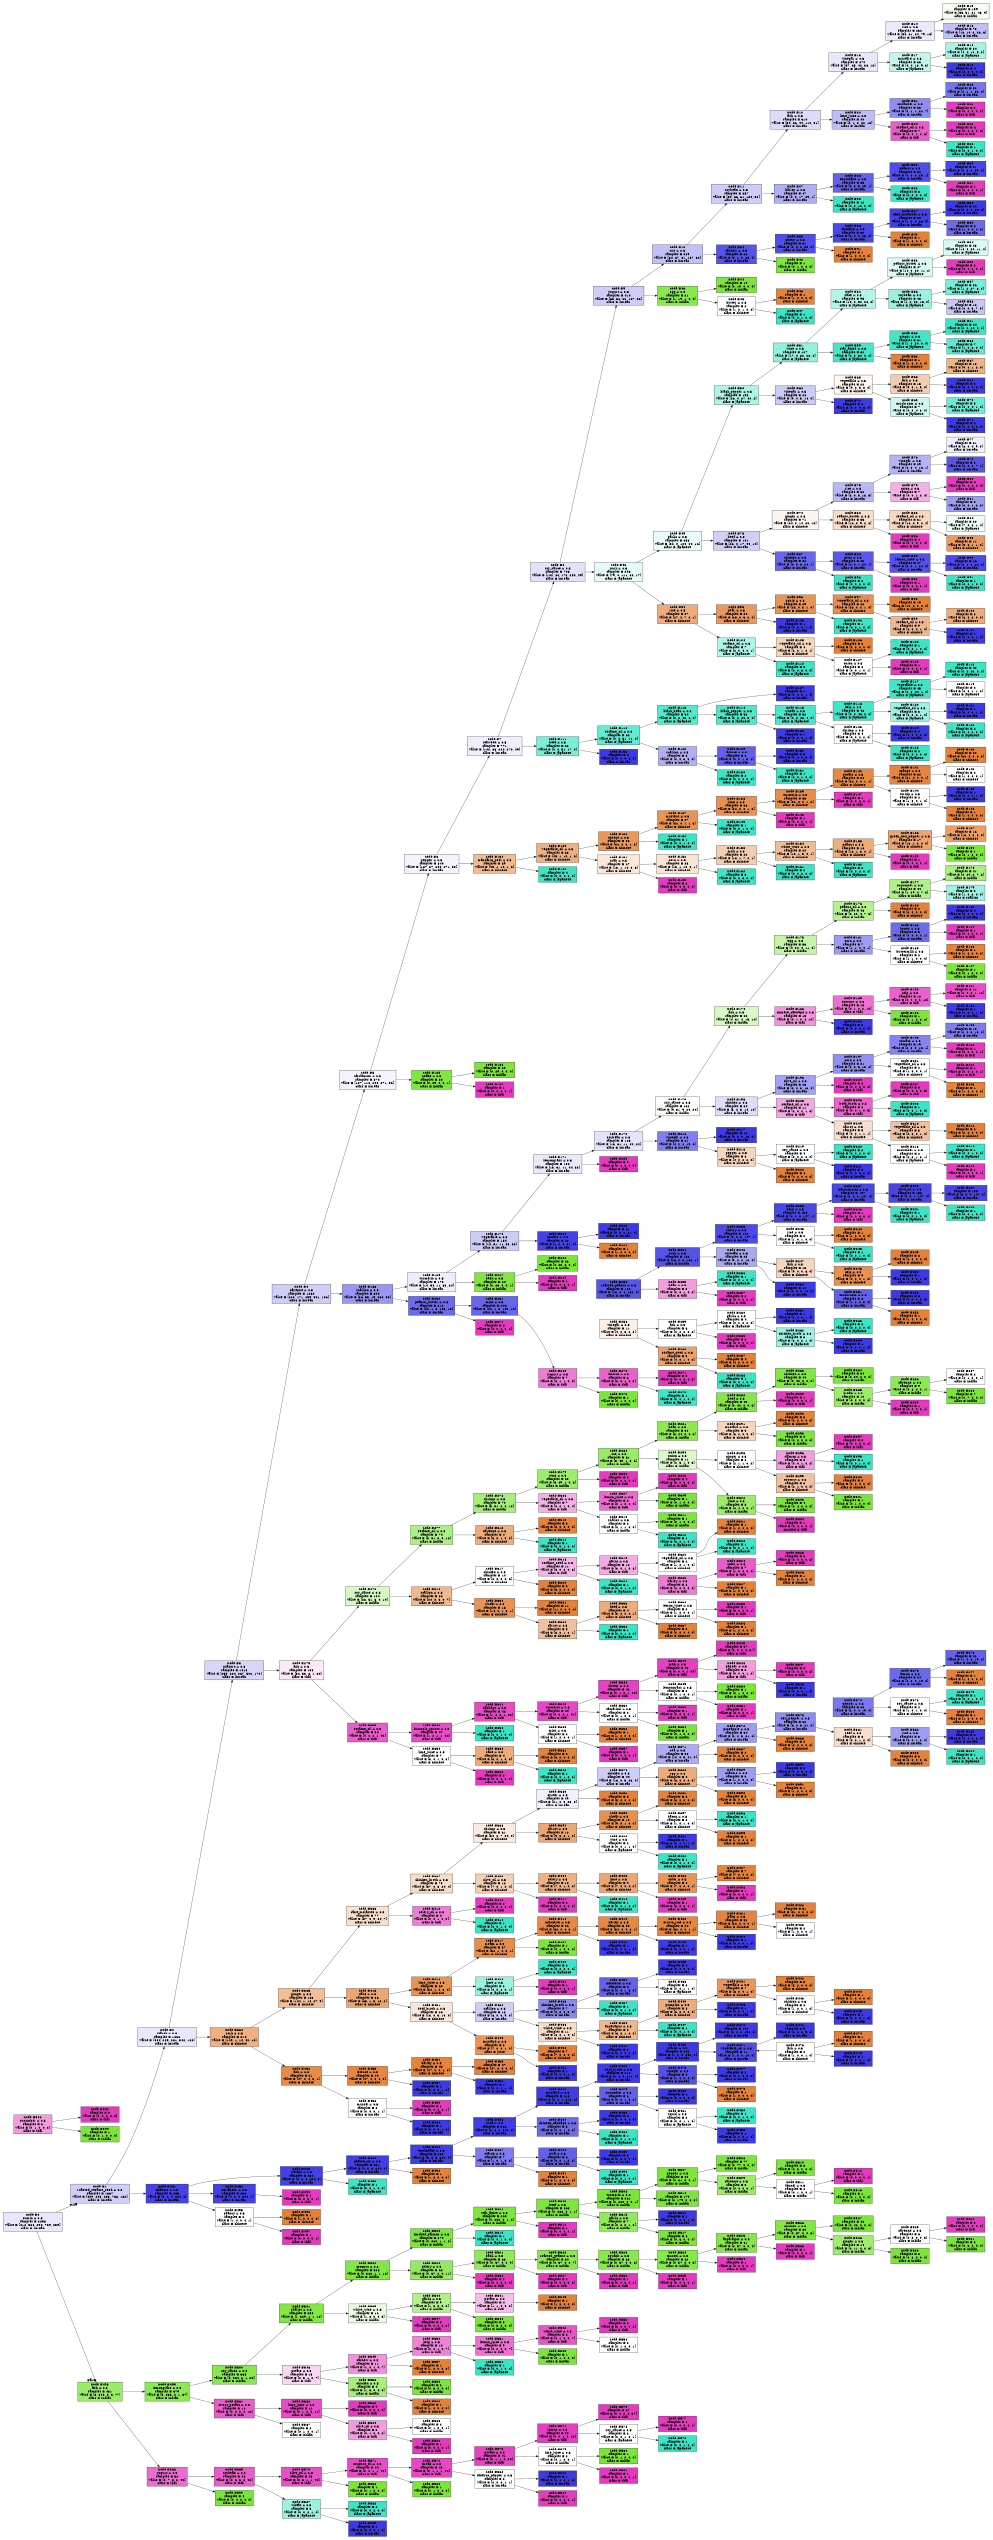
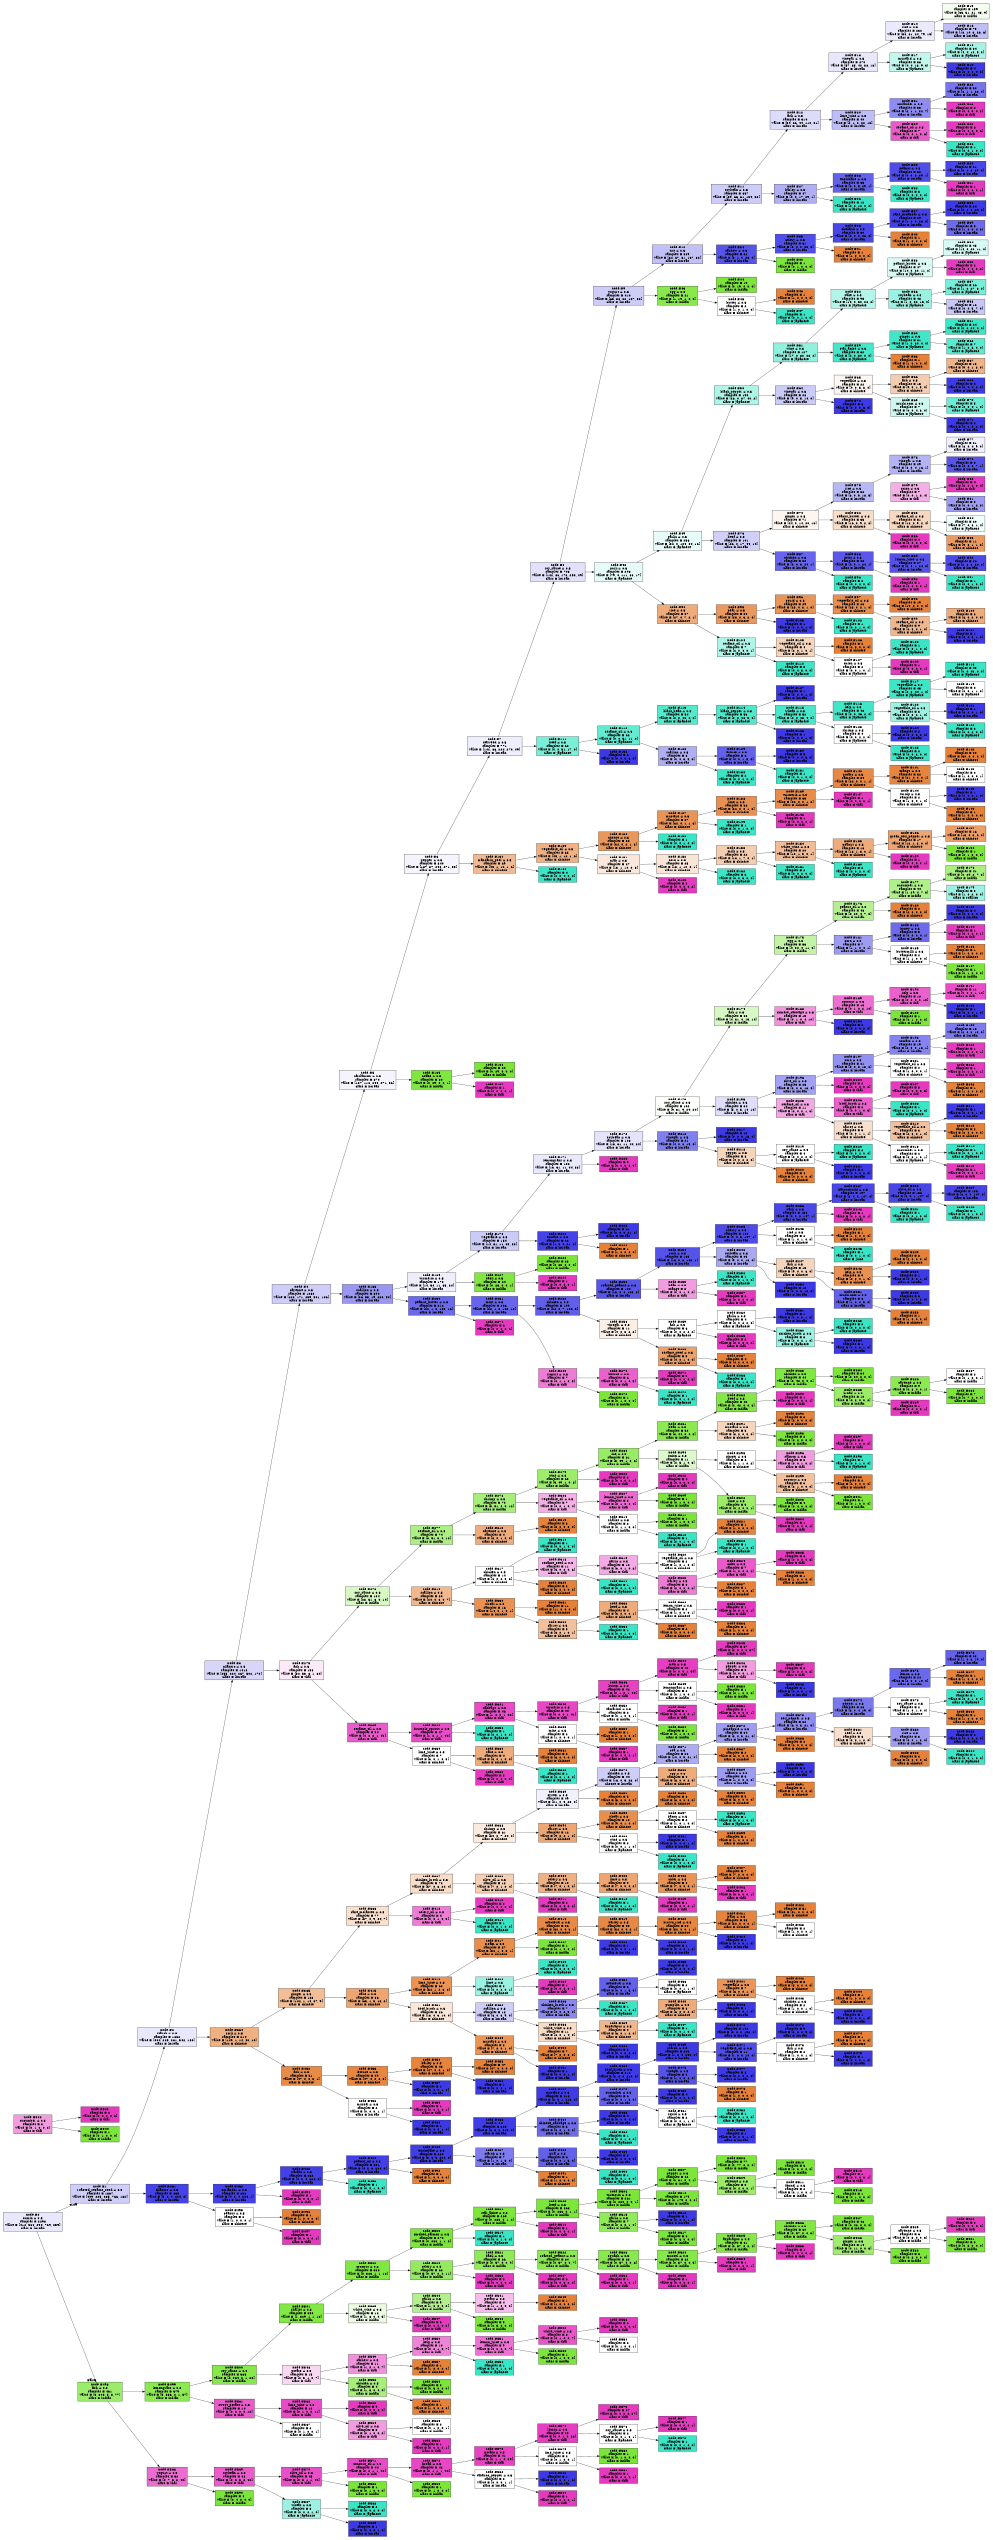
(881, 492) -> none
(735, 699) -> (765, 704)
none -> (966, 1111)
(853, 1259) -> (853, 1259)
(678, 1289) -> (678, 1289)
none -> (558, 1306)
(795, 1424) -> (795, 1424)
(795, 1530) -> (795, 1530)
(525, 1540) -> (523, 1559)
none -> (823, 1715)
(619, 1784) -> (619, 1784)
(768, 2051) -> (765, 2054)
(495, 2052) -> (495, 2052)
(233, 2178) -> (267, 2185)
